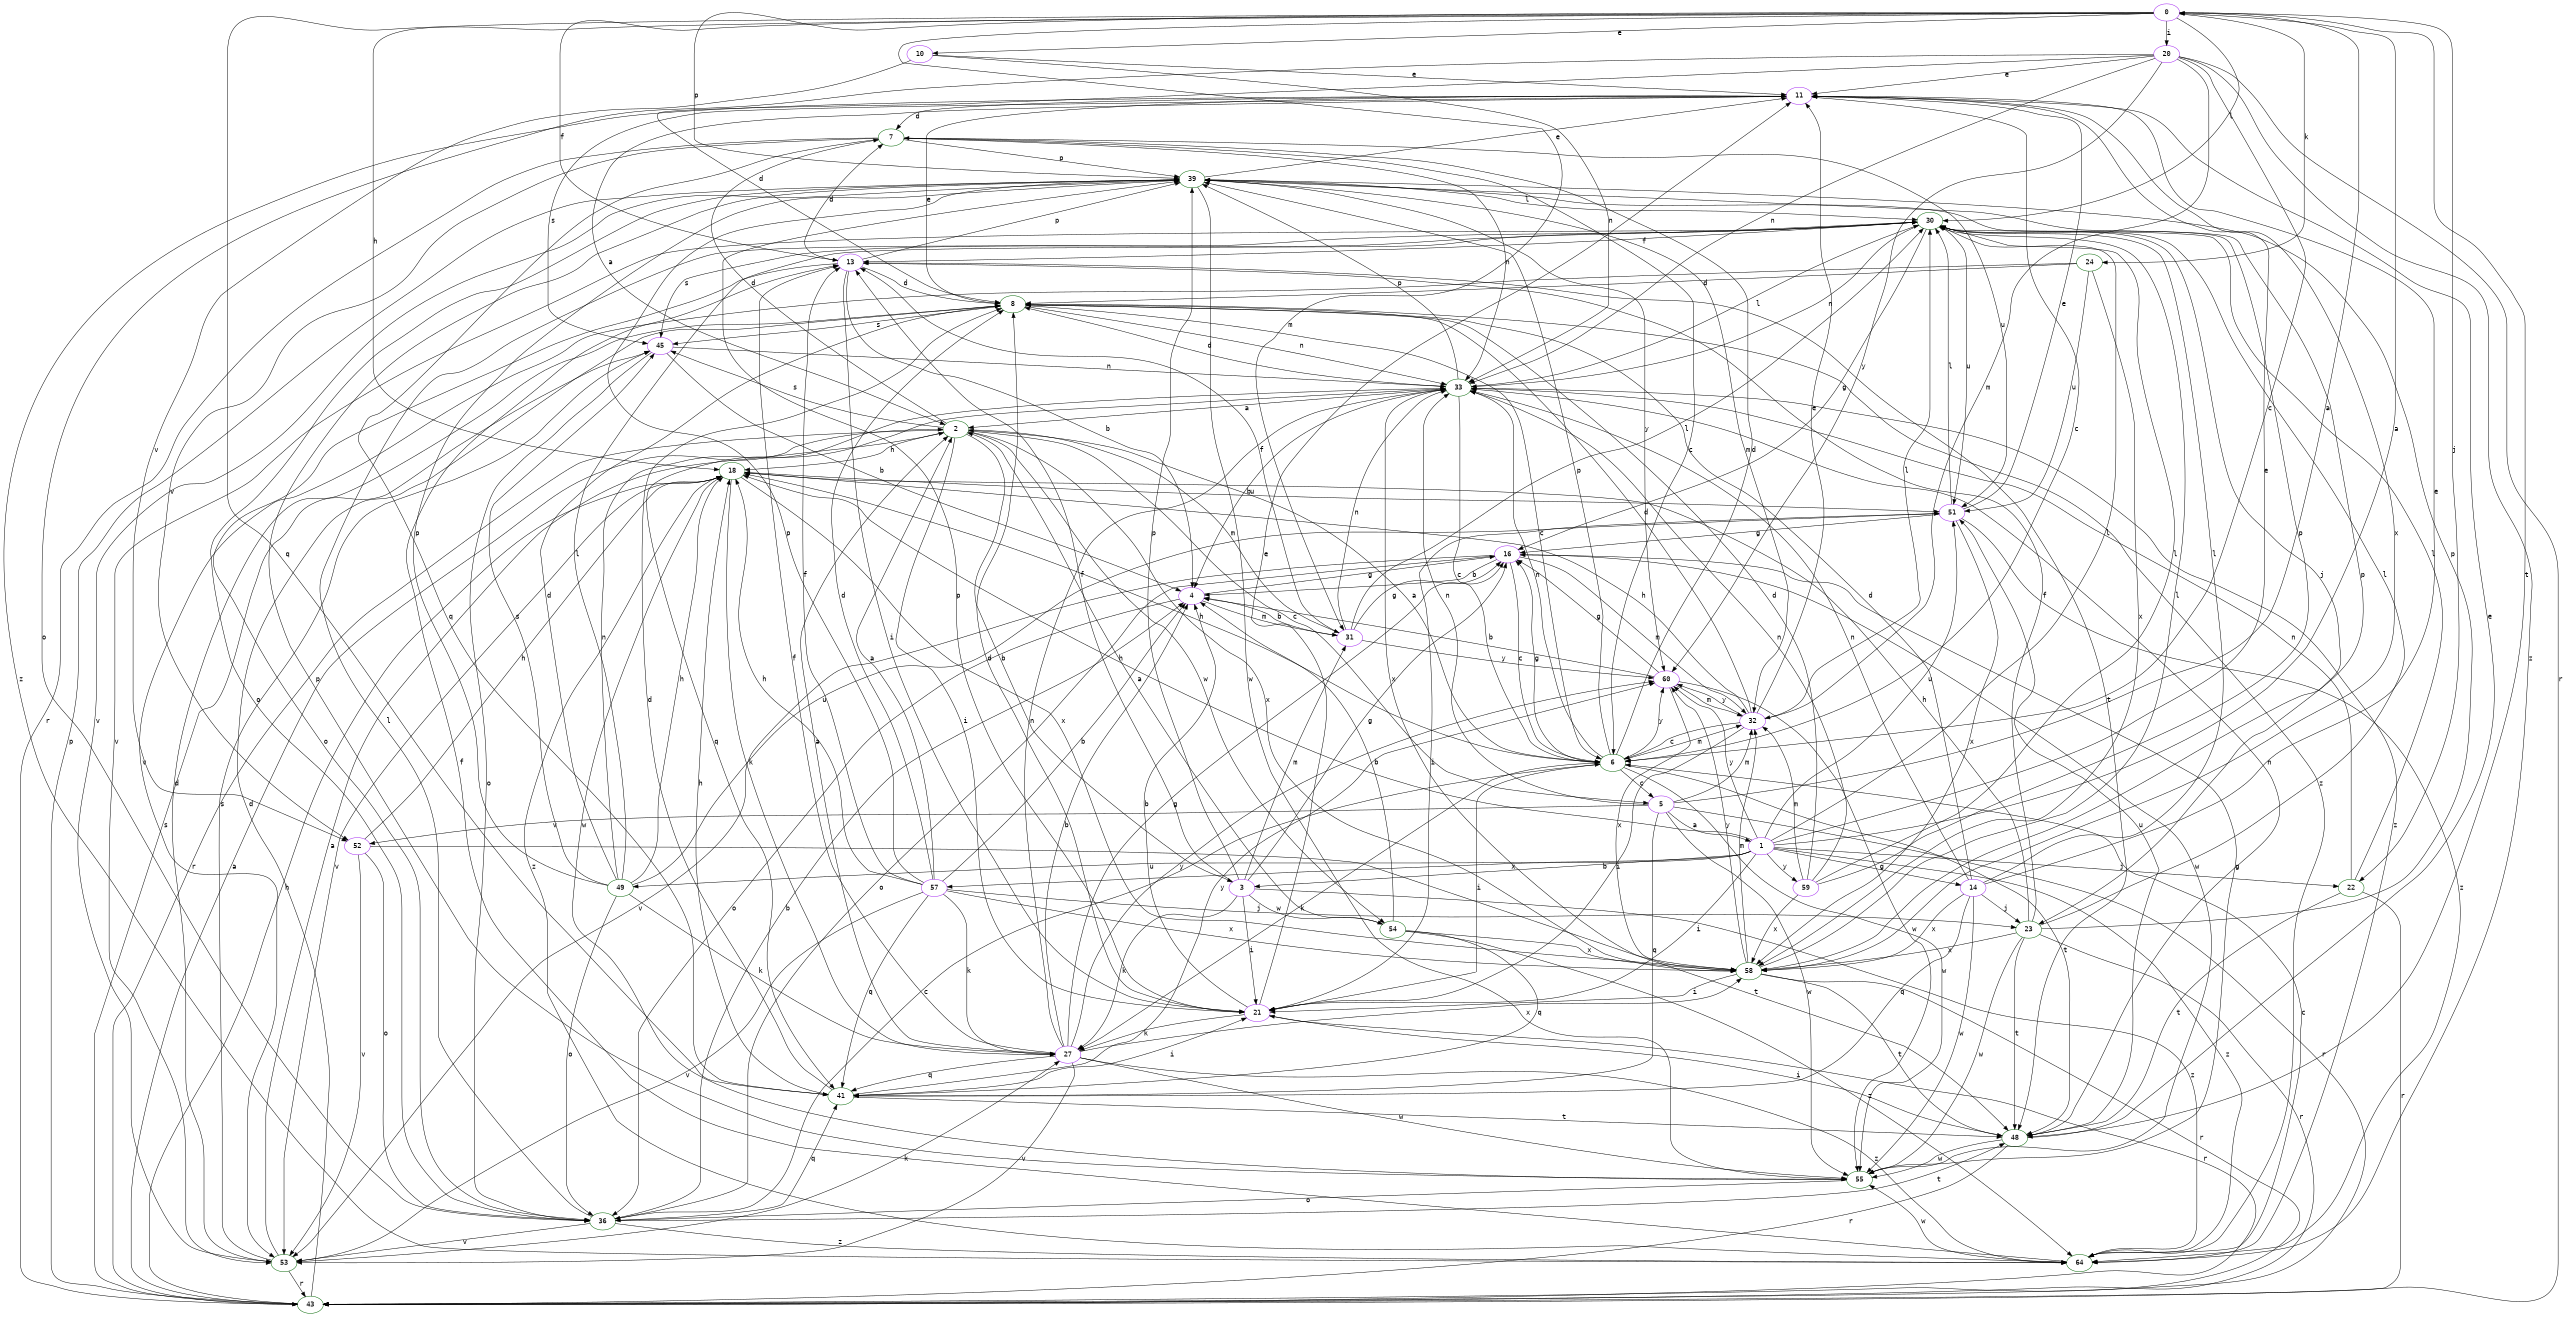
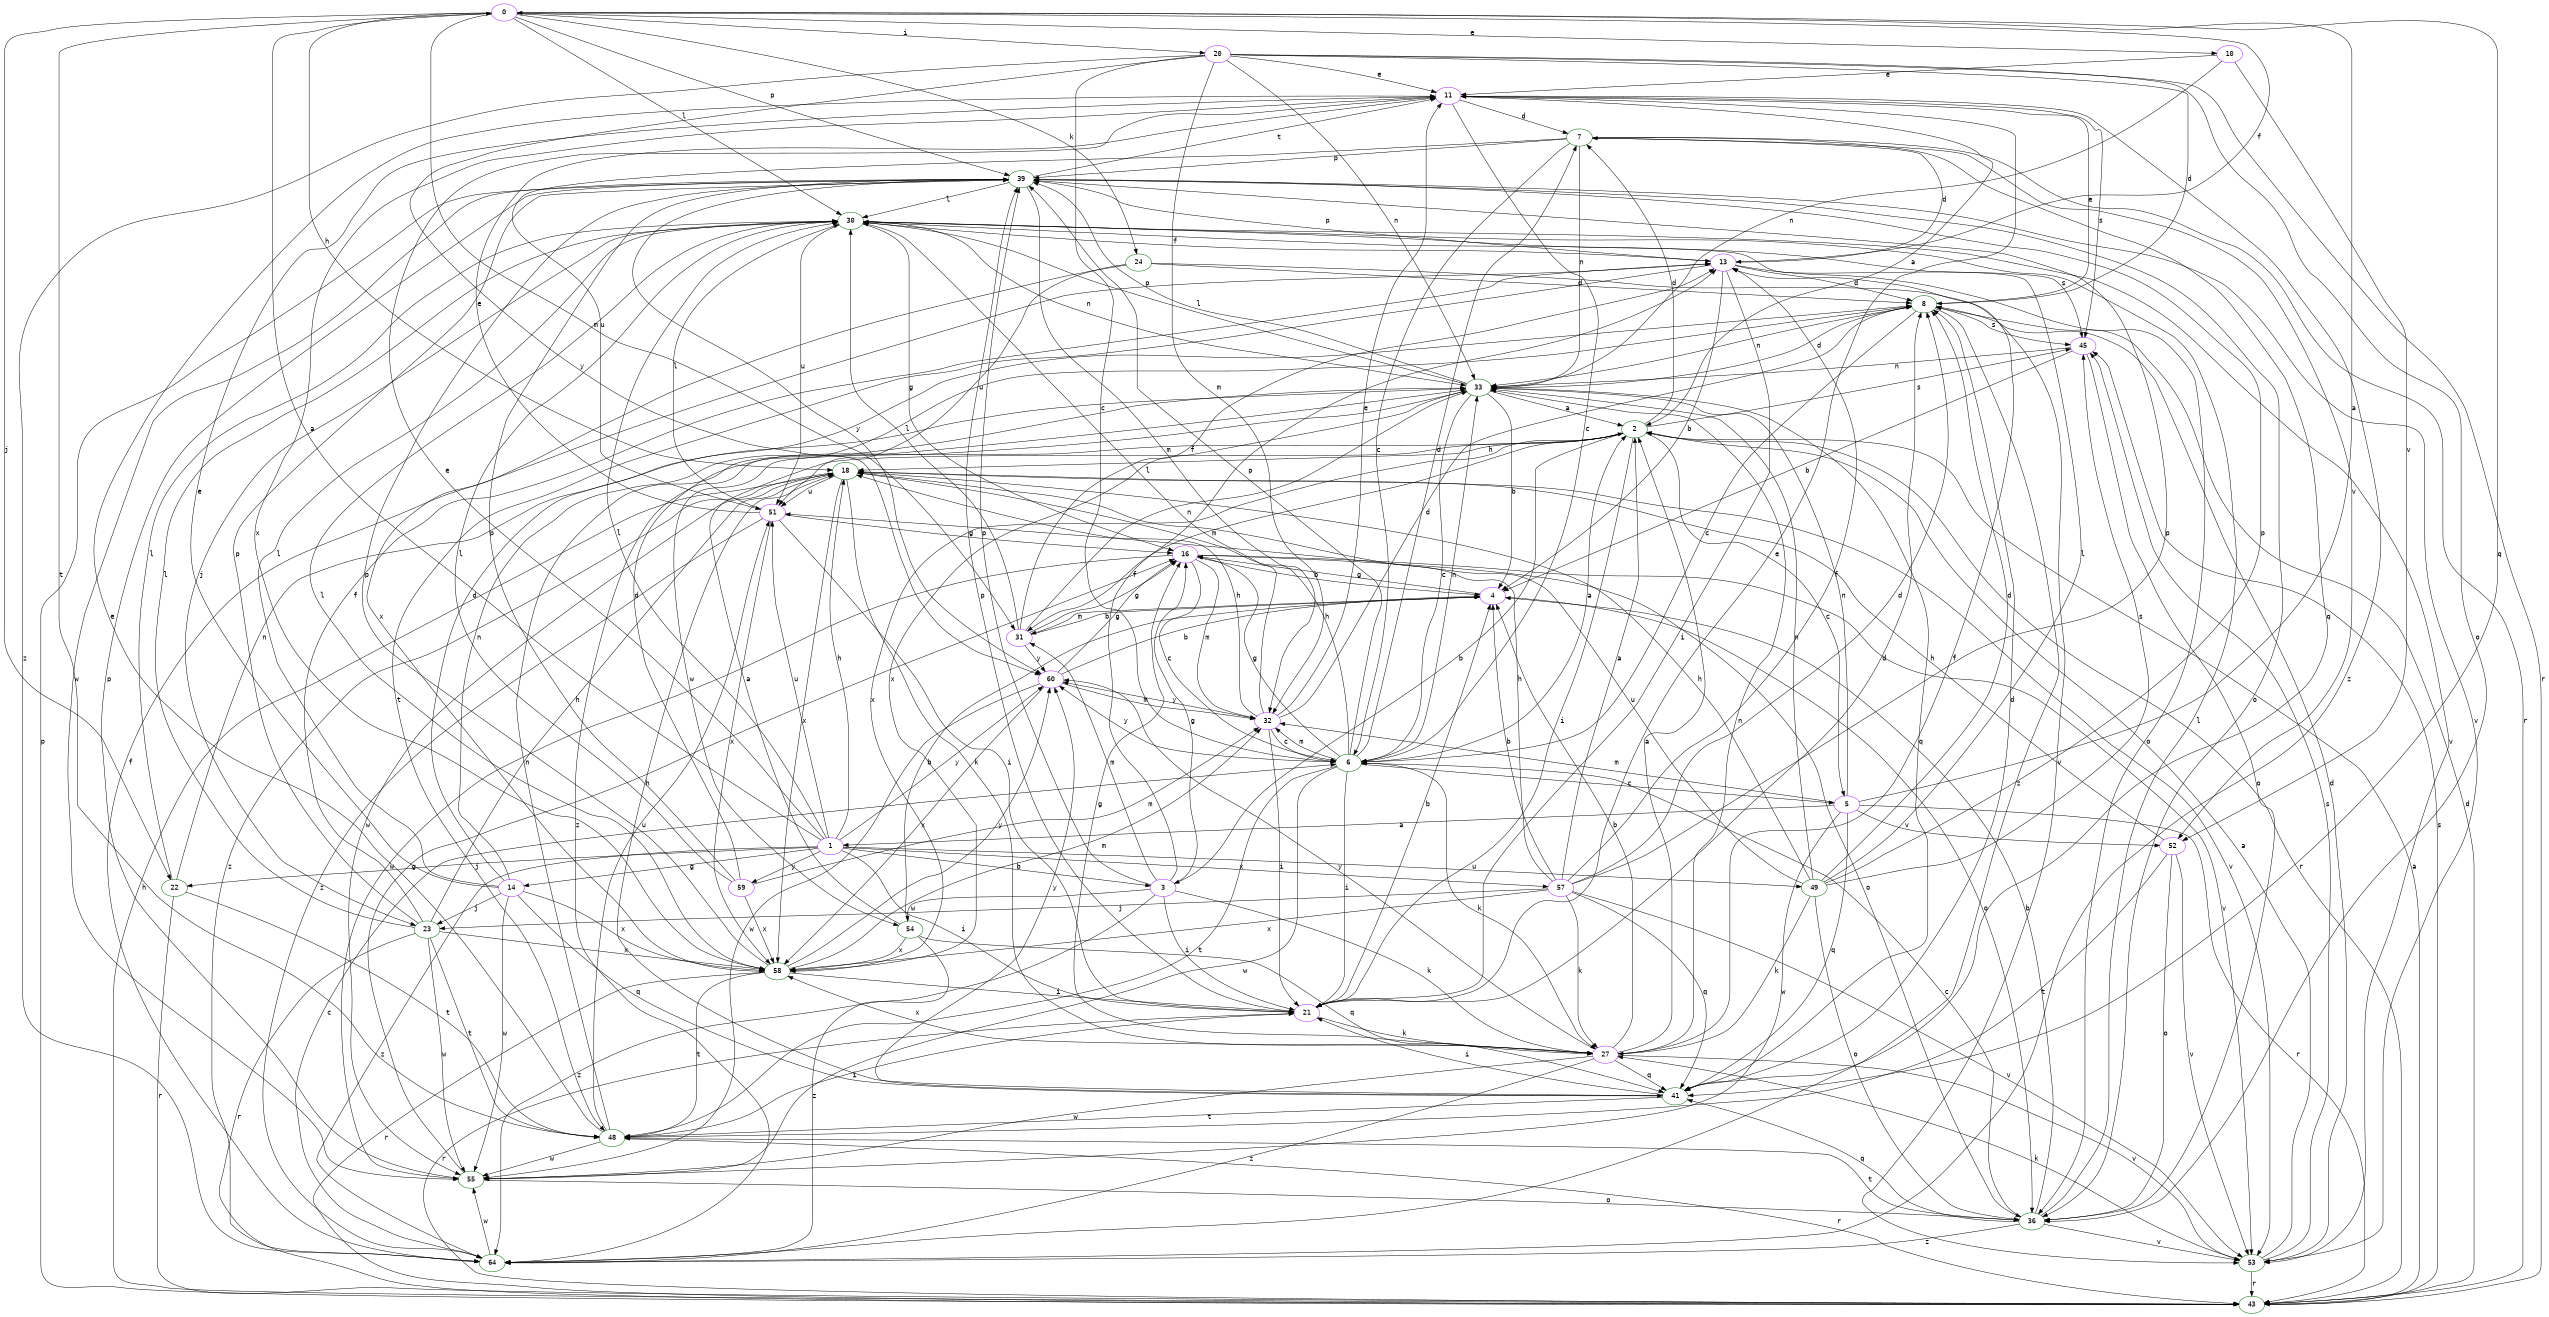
(1558, 138) -> (1279, 138)
(1742, 605) -> none
